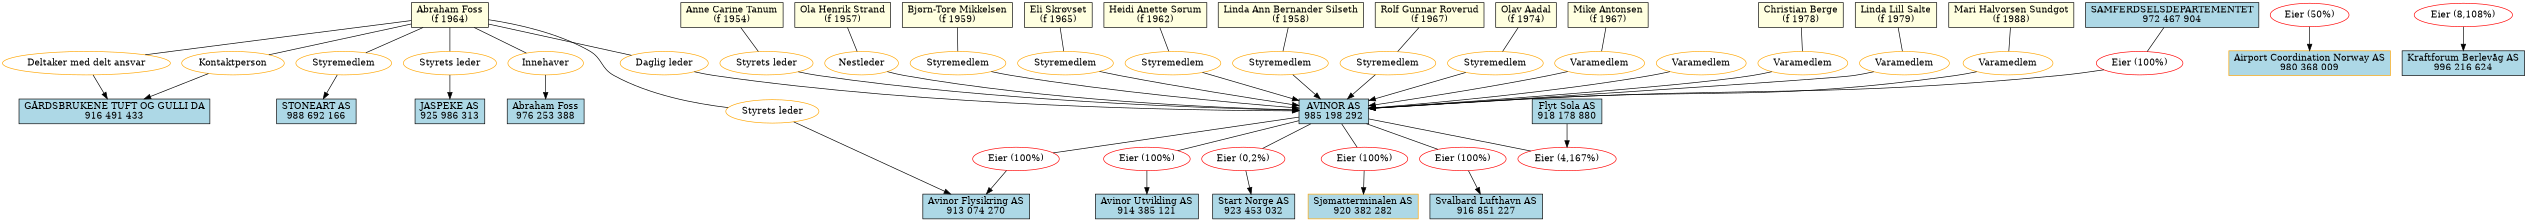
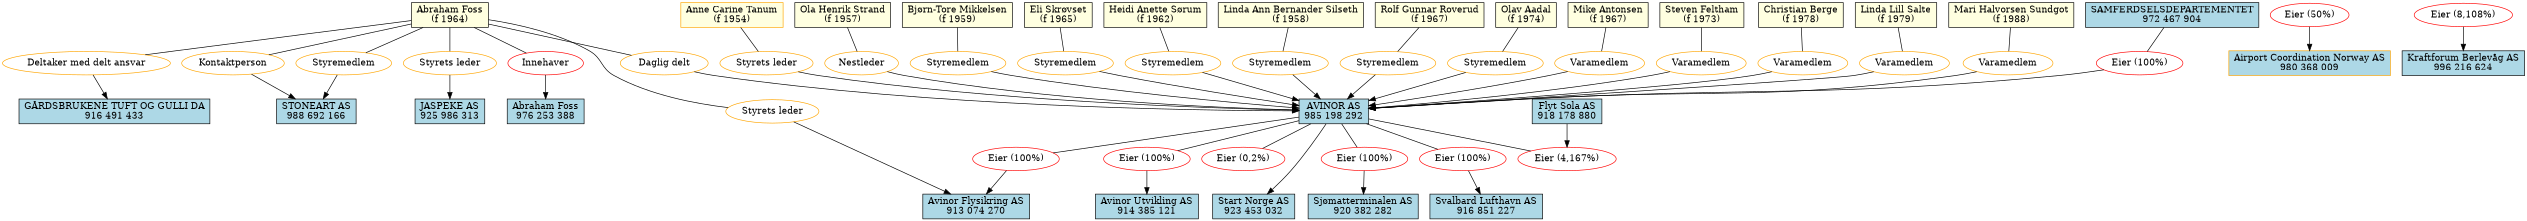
(732, 15) -> (732, 15)
none -> (1702, 15)
(546, 63) -> (546, 63)
(664, 63) -> (664, 63)
(179, 85) -> (271, 85)
(1248, 179) -> (1301, 158)
(1363, 206) -> (1363, 206)
